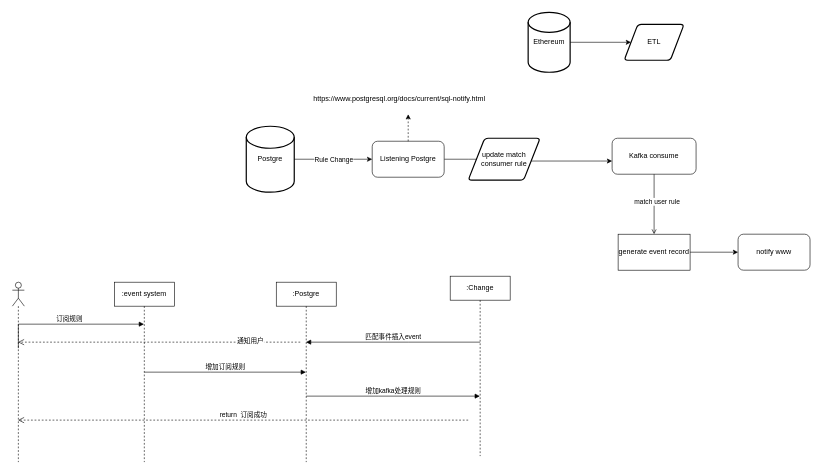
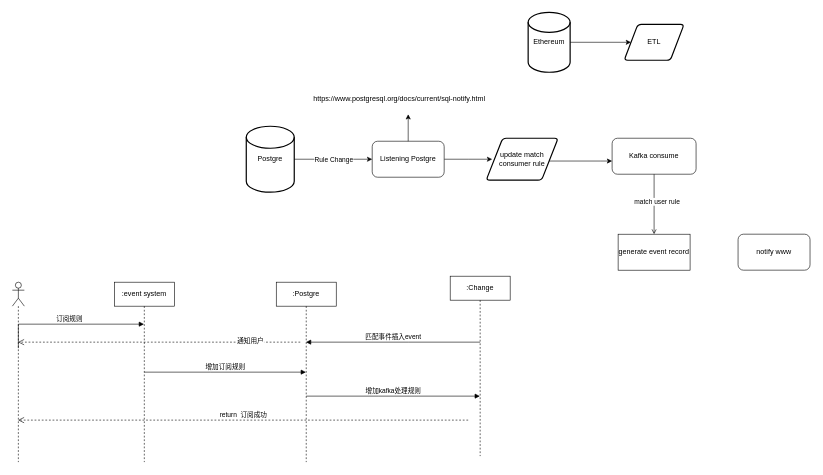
(408, 129) -> (408, 129)
(504, 159) -> (522, 159)
(732, 252) -> none
